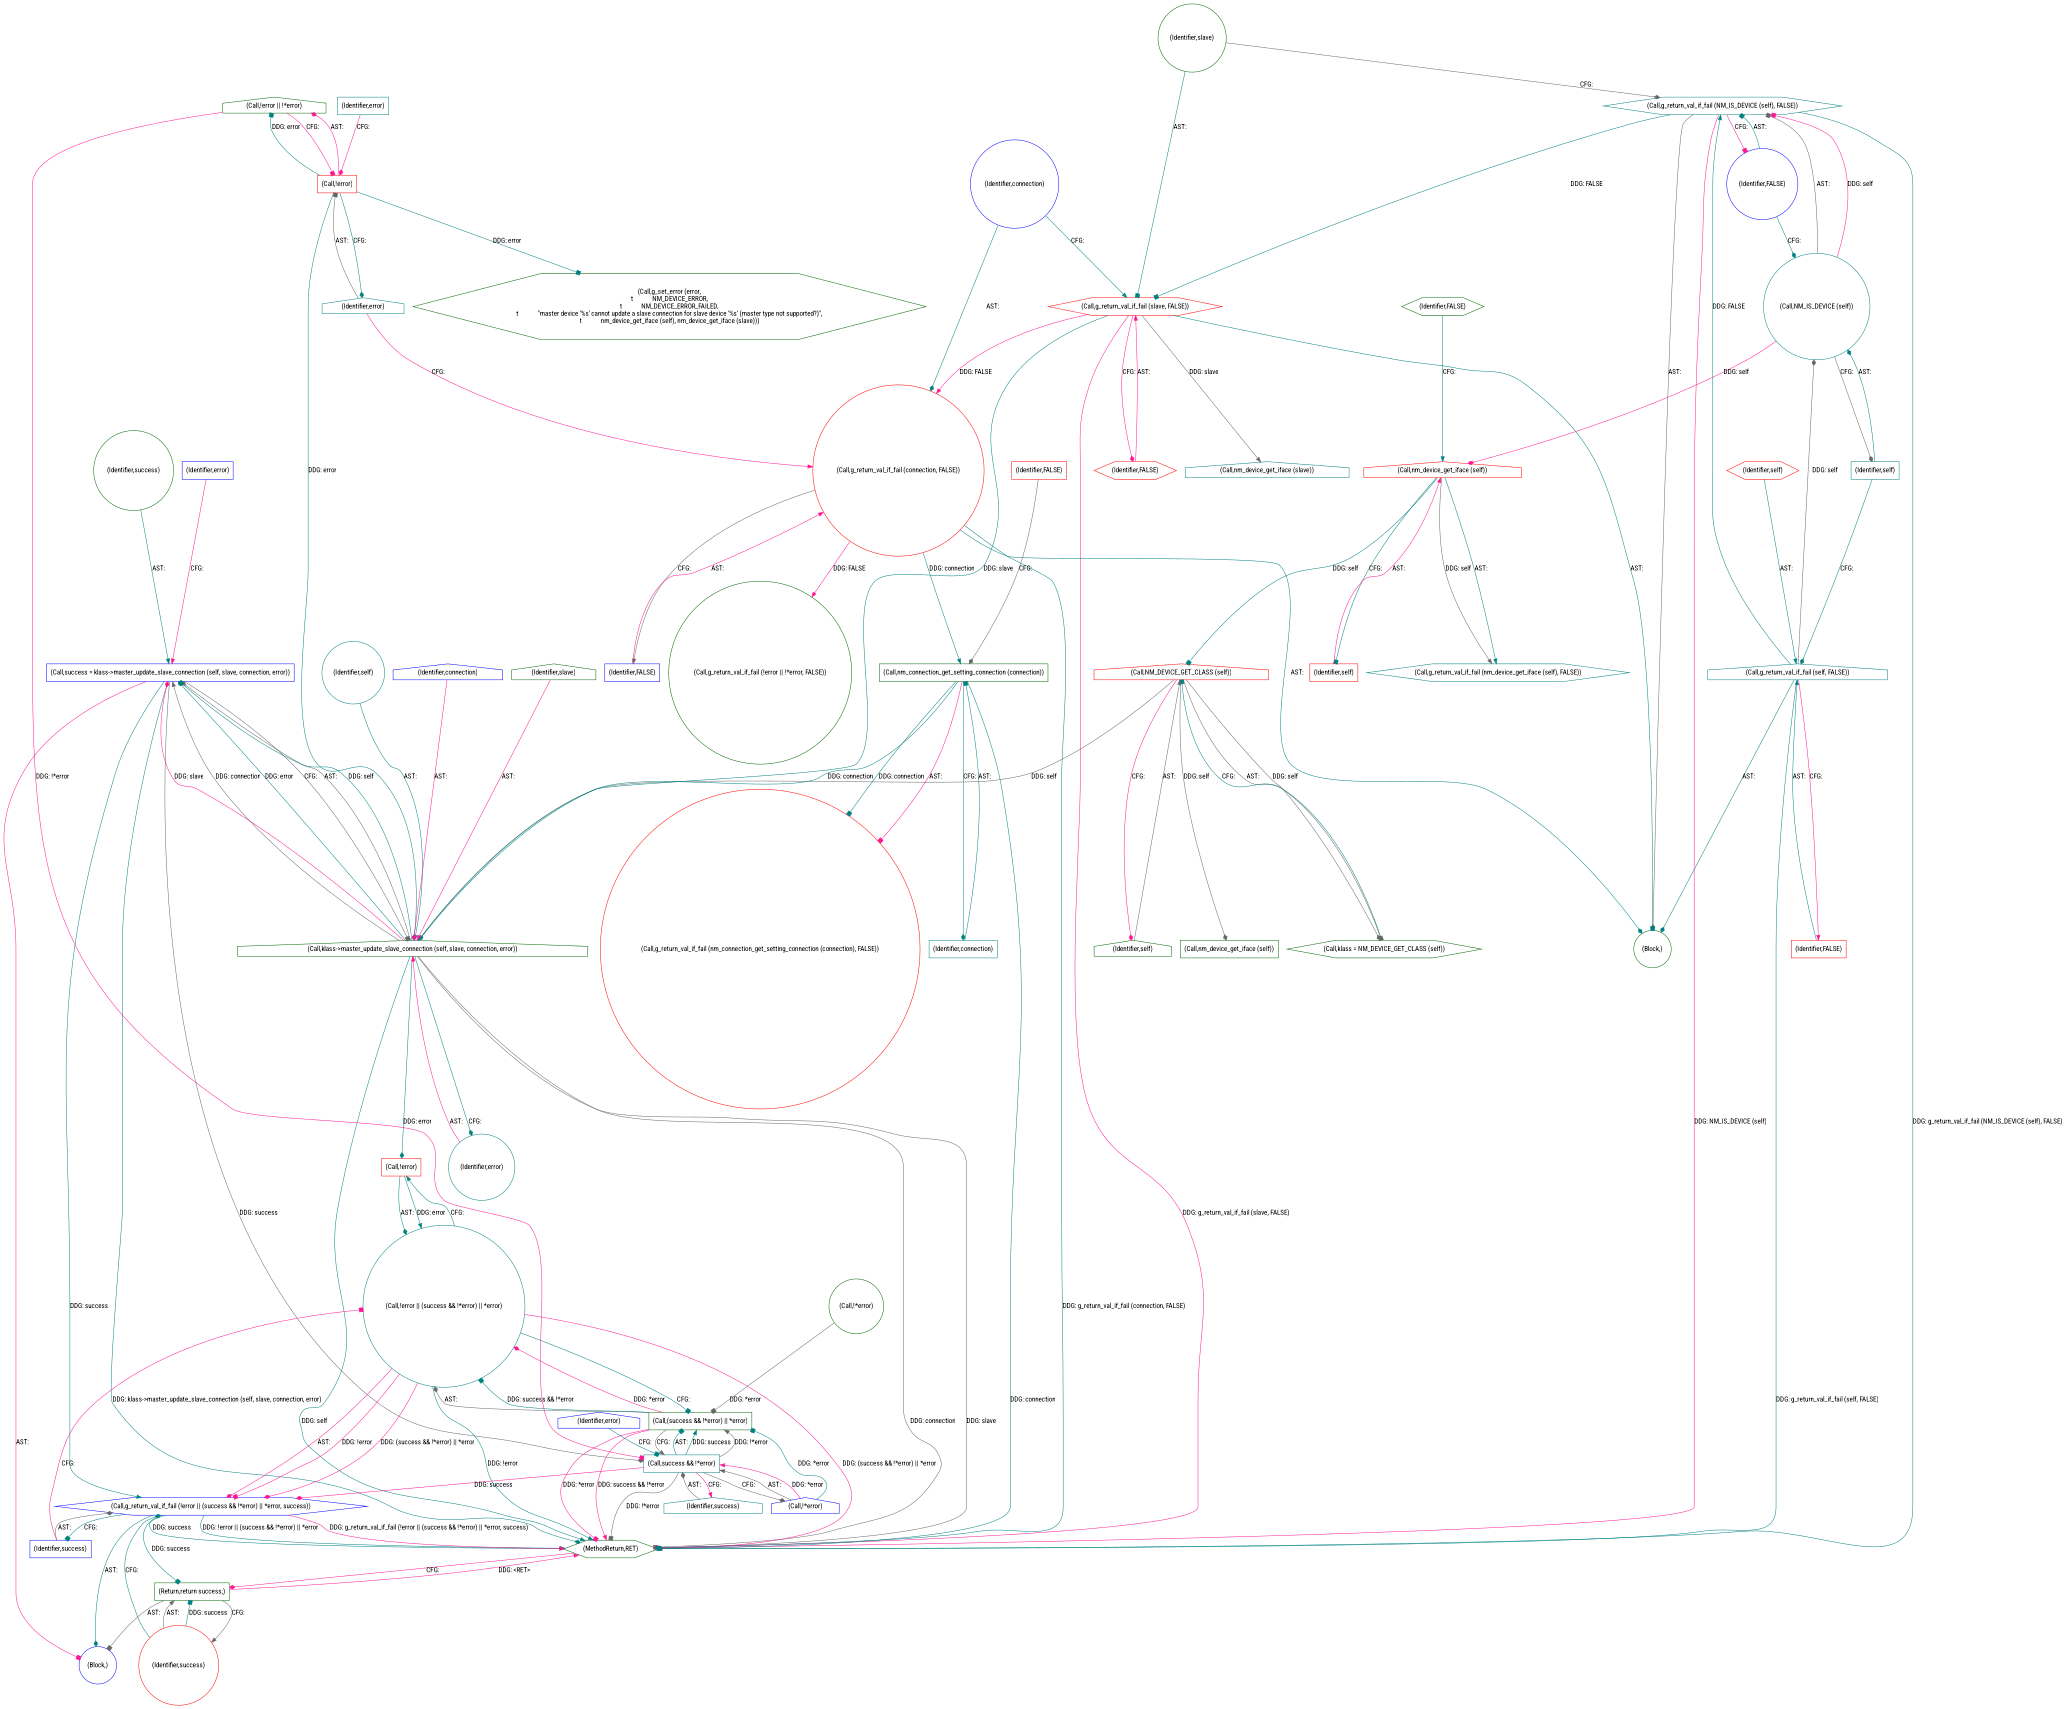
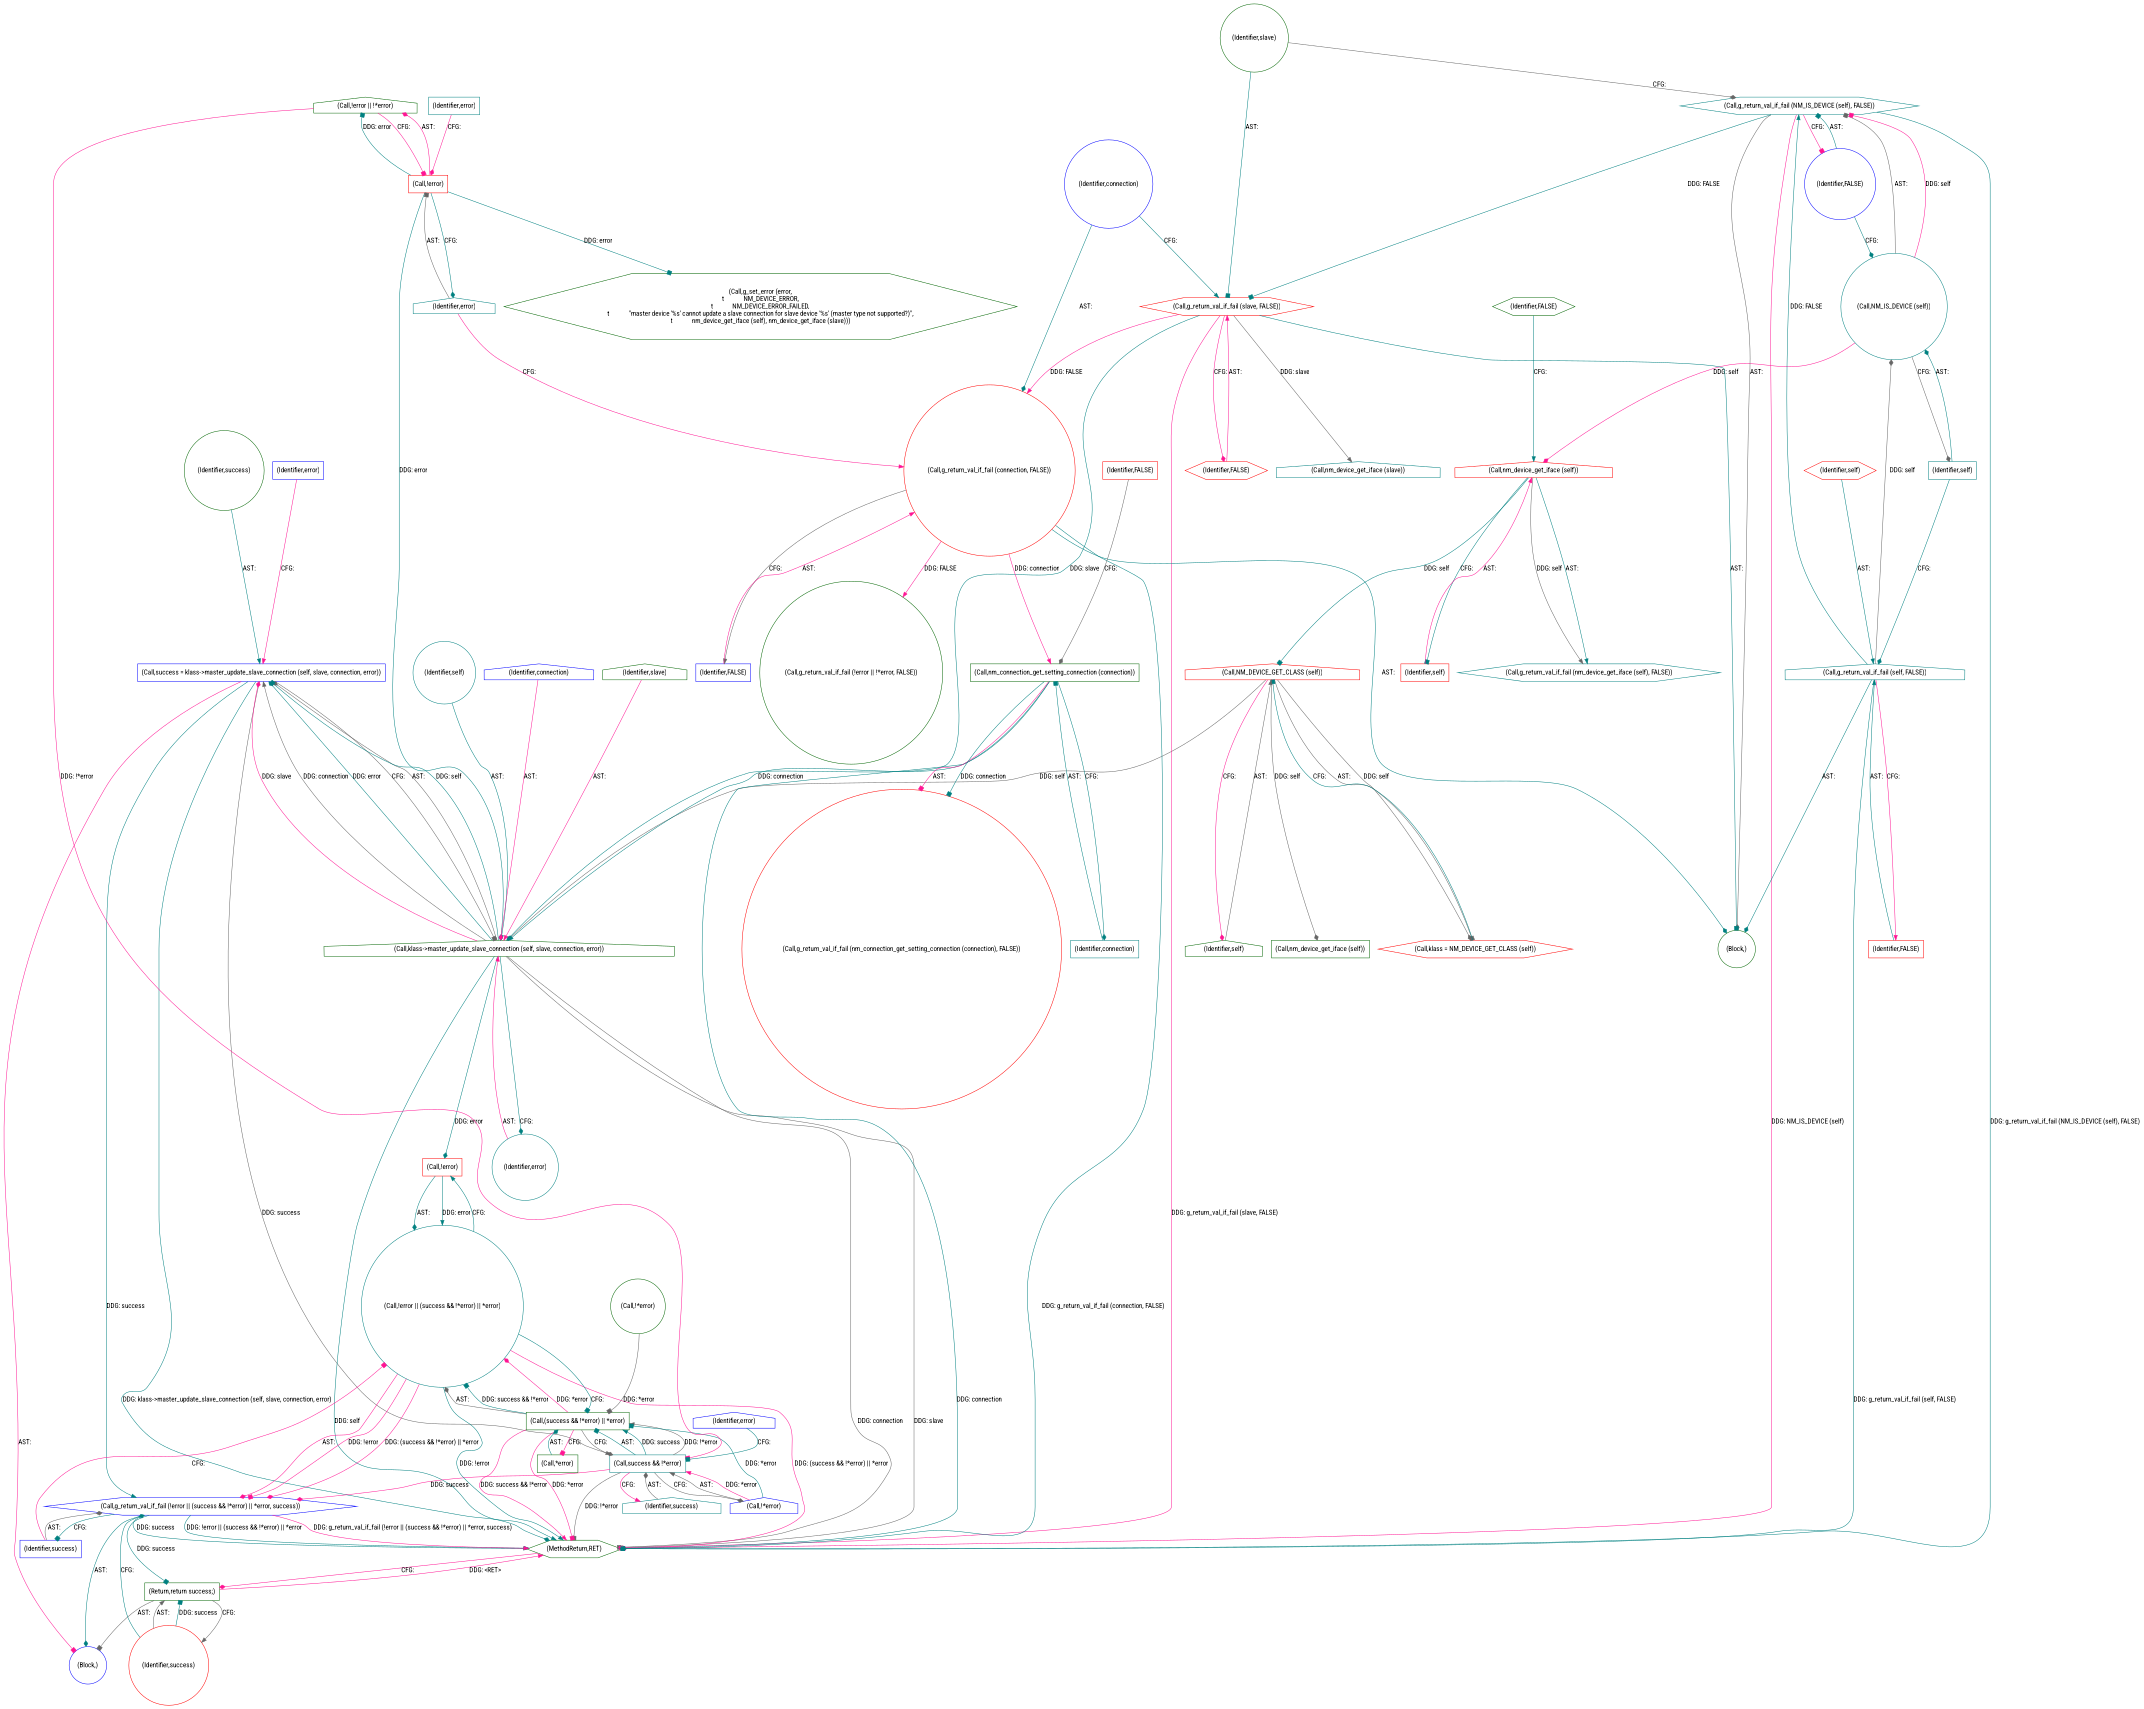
(941, 606) -> (1027, 607)
(1384, 949) -> (1475, 949)
none -> (558, 1464)
